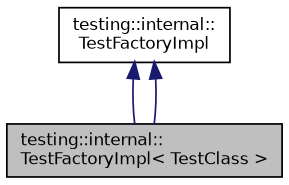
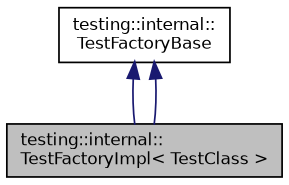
(144, 35) -> (144, 35)
